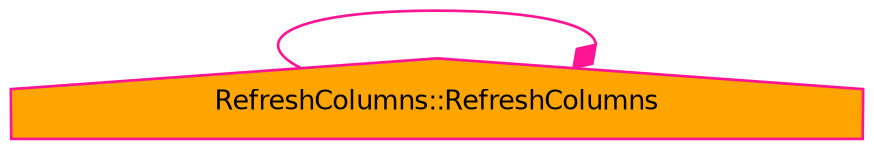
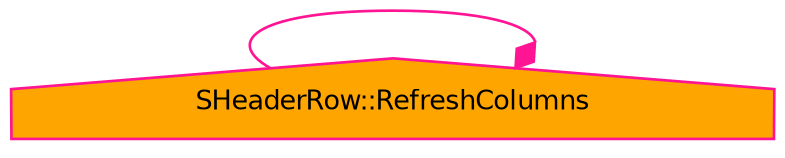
(437, 103) -> (393, 103)
